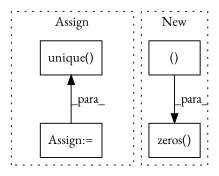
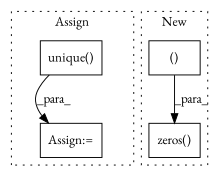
(71, 104) -> (36, 94)
